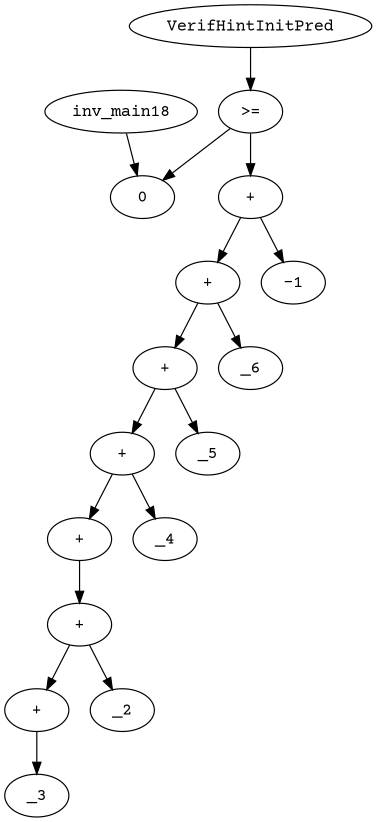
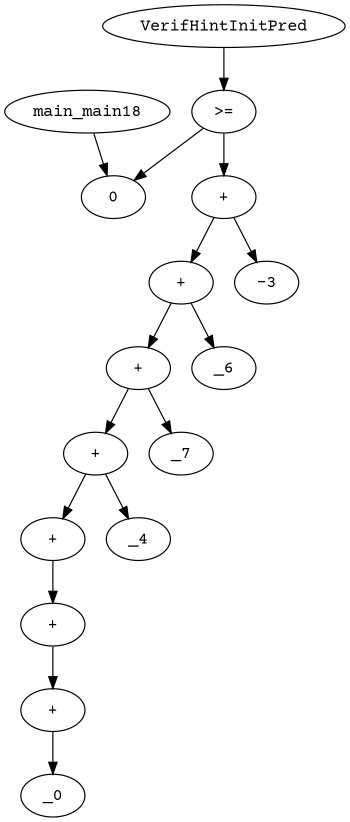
(121, 112) -> (87, 112)
(293, 283) -> (267, 283)
(208, 454) -> (181, 454)
(122, 710) -> none
(37, 796) -> (53, 796)
